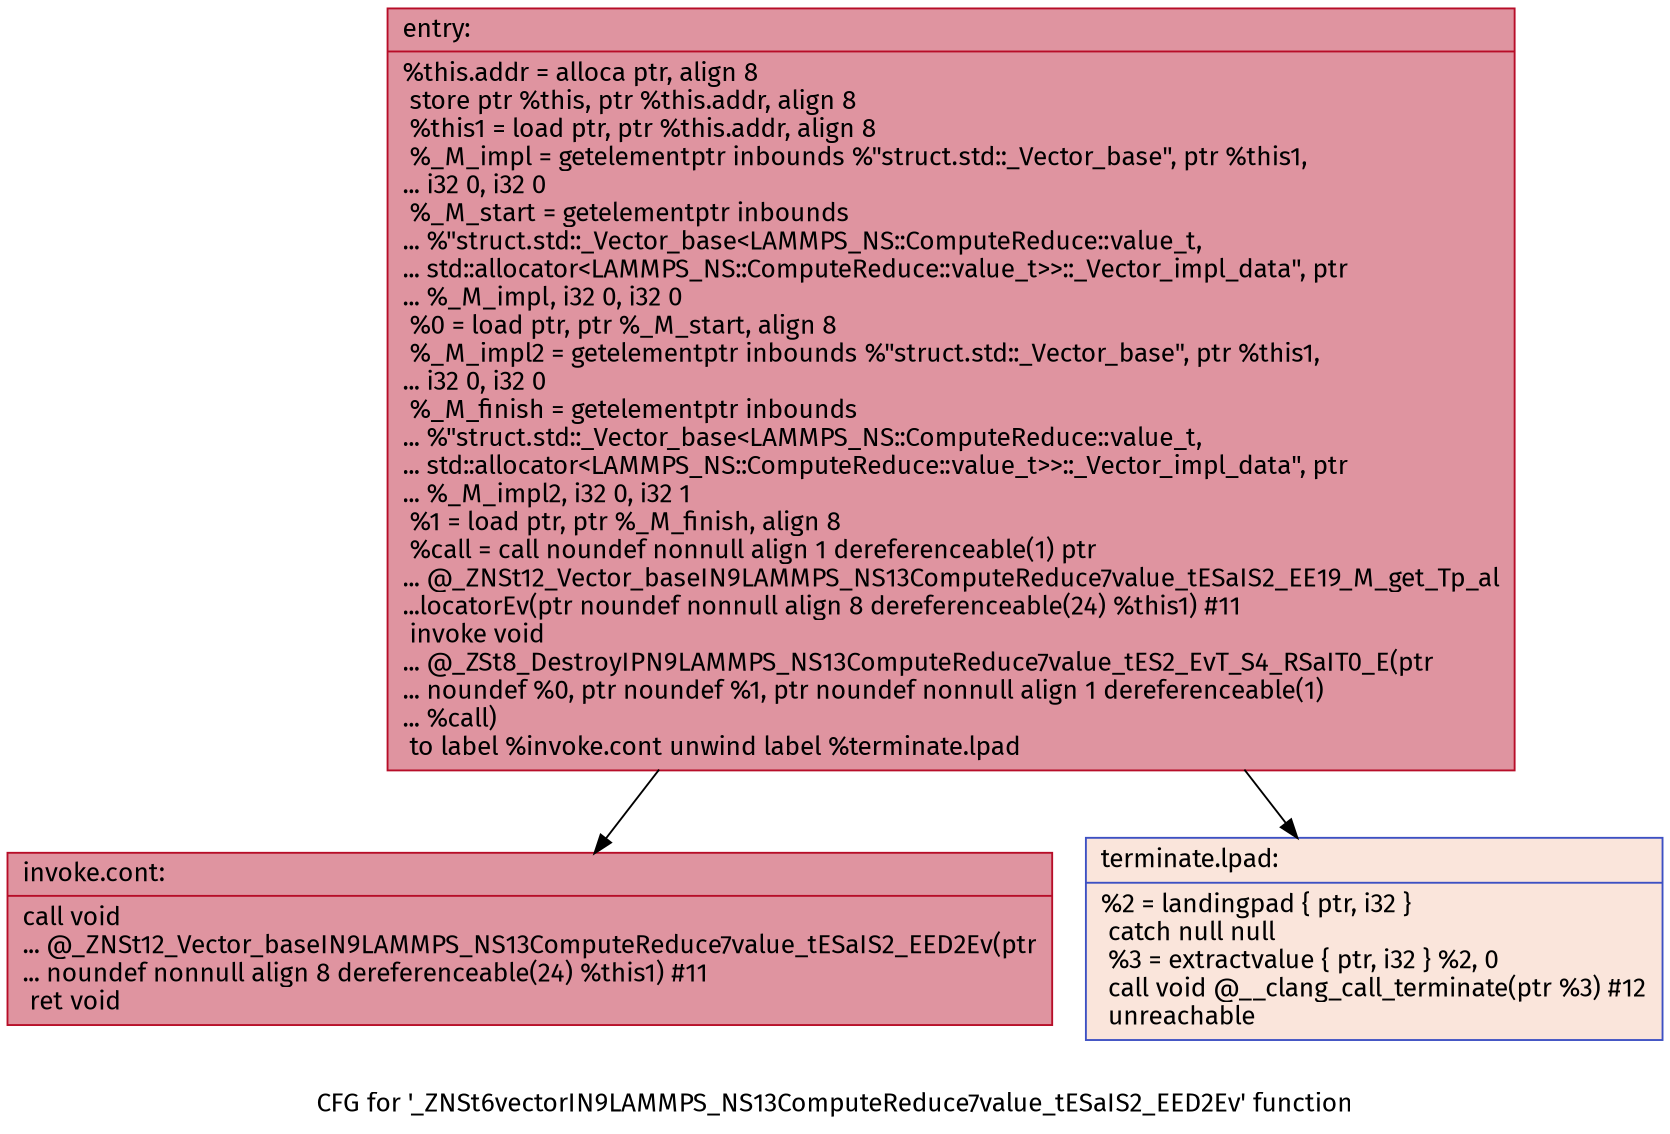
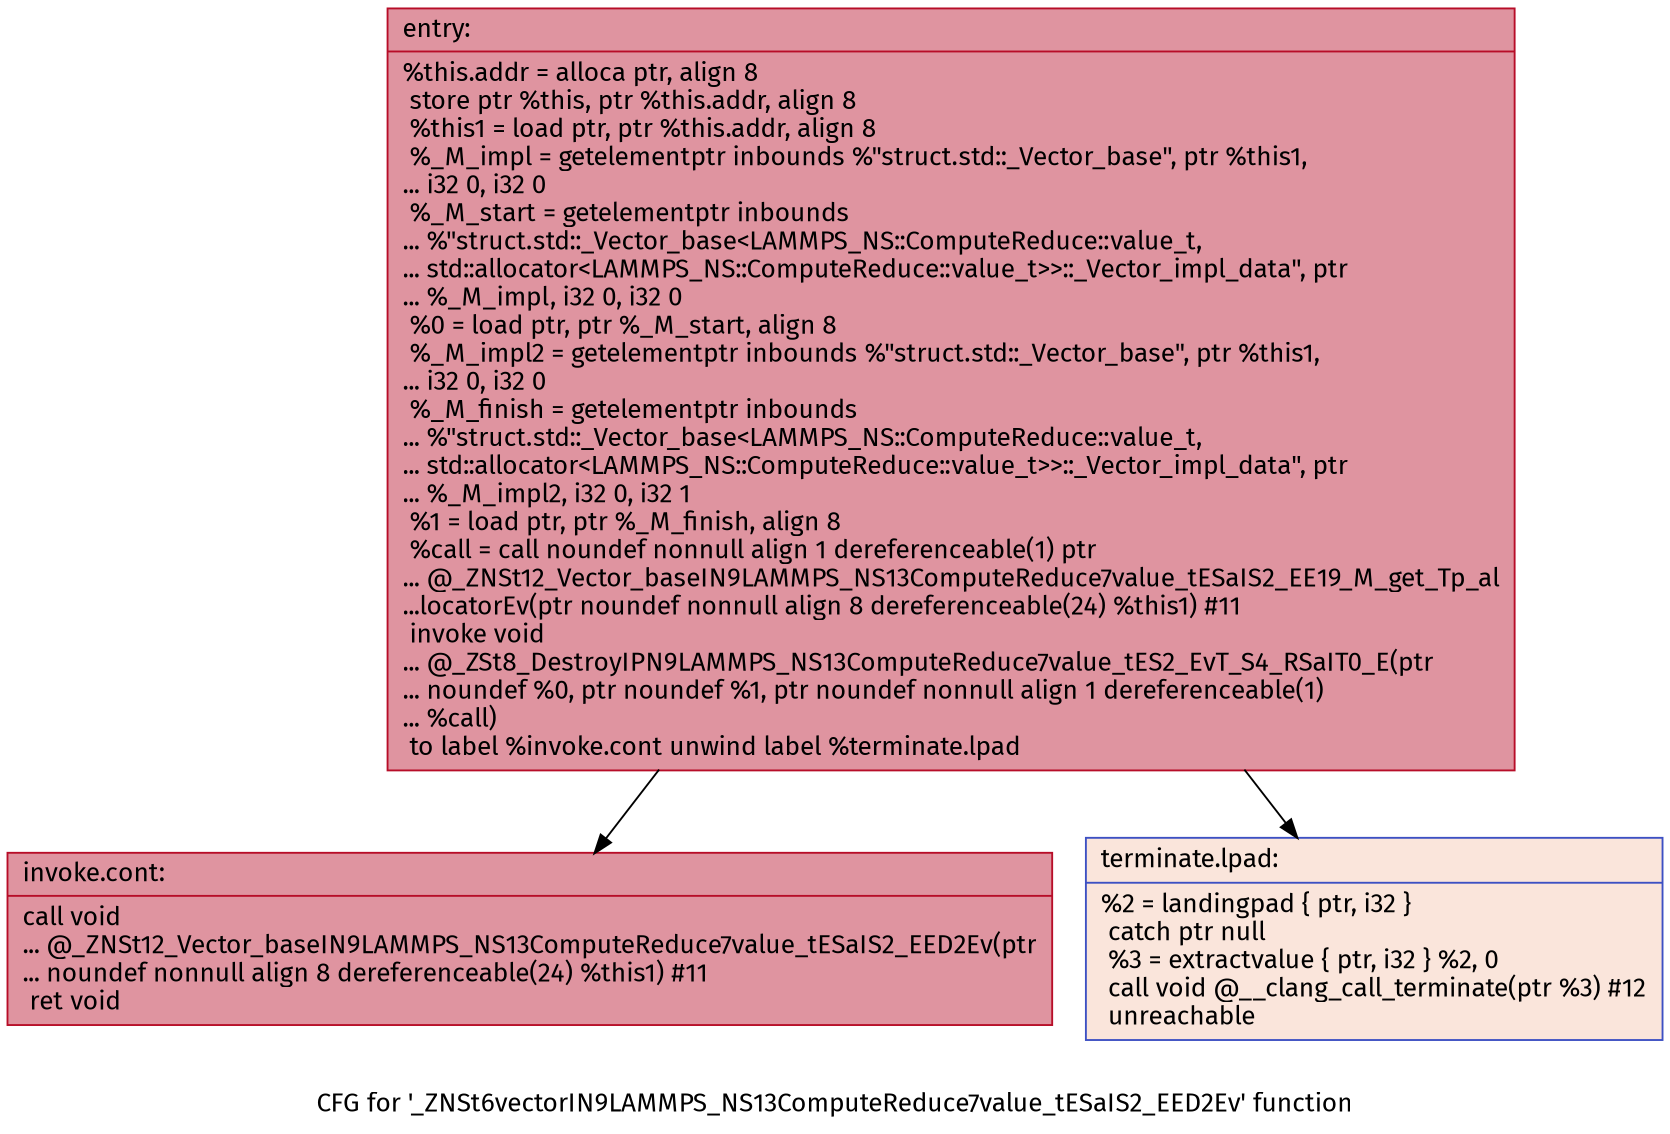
(1189, 932) -> (1183, 932)
